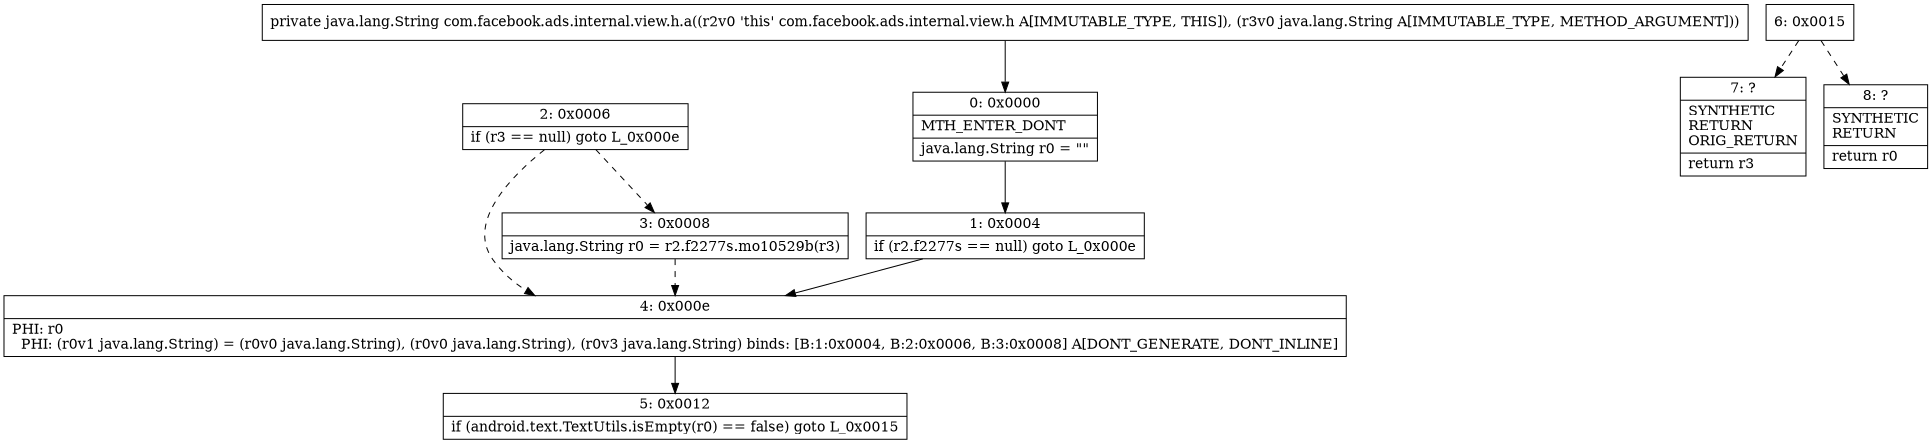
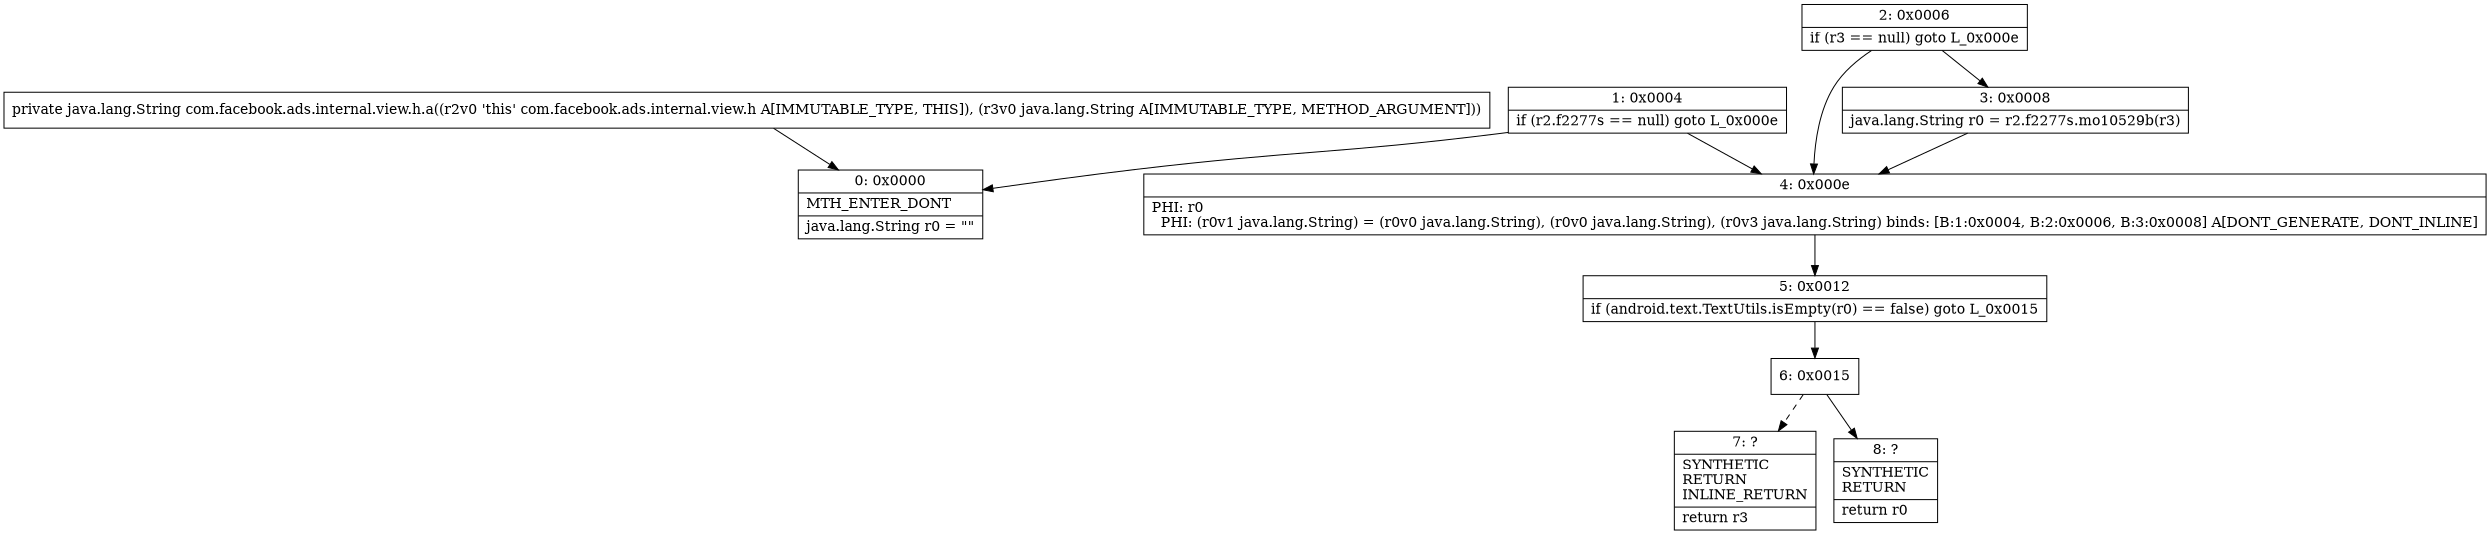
(1832, 58) -> (1839, 412)
(1743, 141) -> (1745, 495)
(622, 177) -> (1961, 66)
(1005, 182) -> (1250, 158)
(488, 218) -> (1828, 99)
(675, 272) -> (1928, 151)
none -> (1815, 335)
